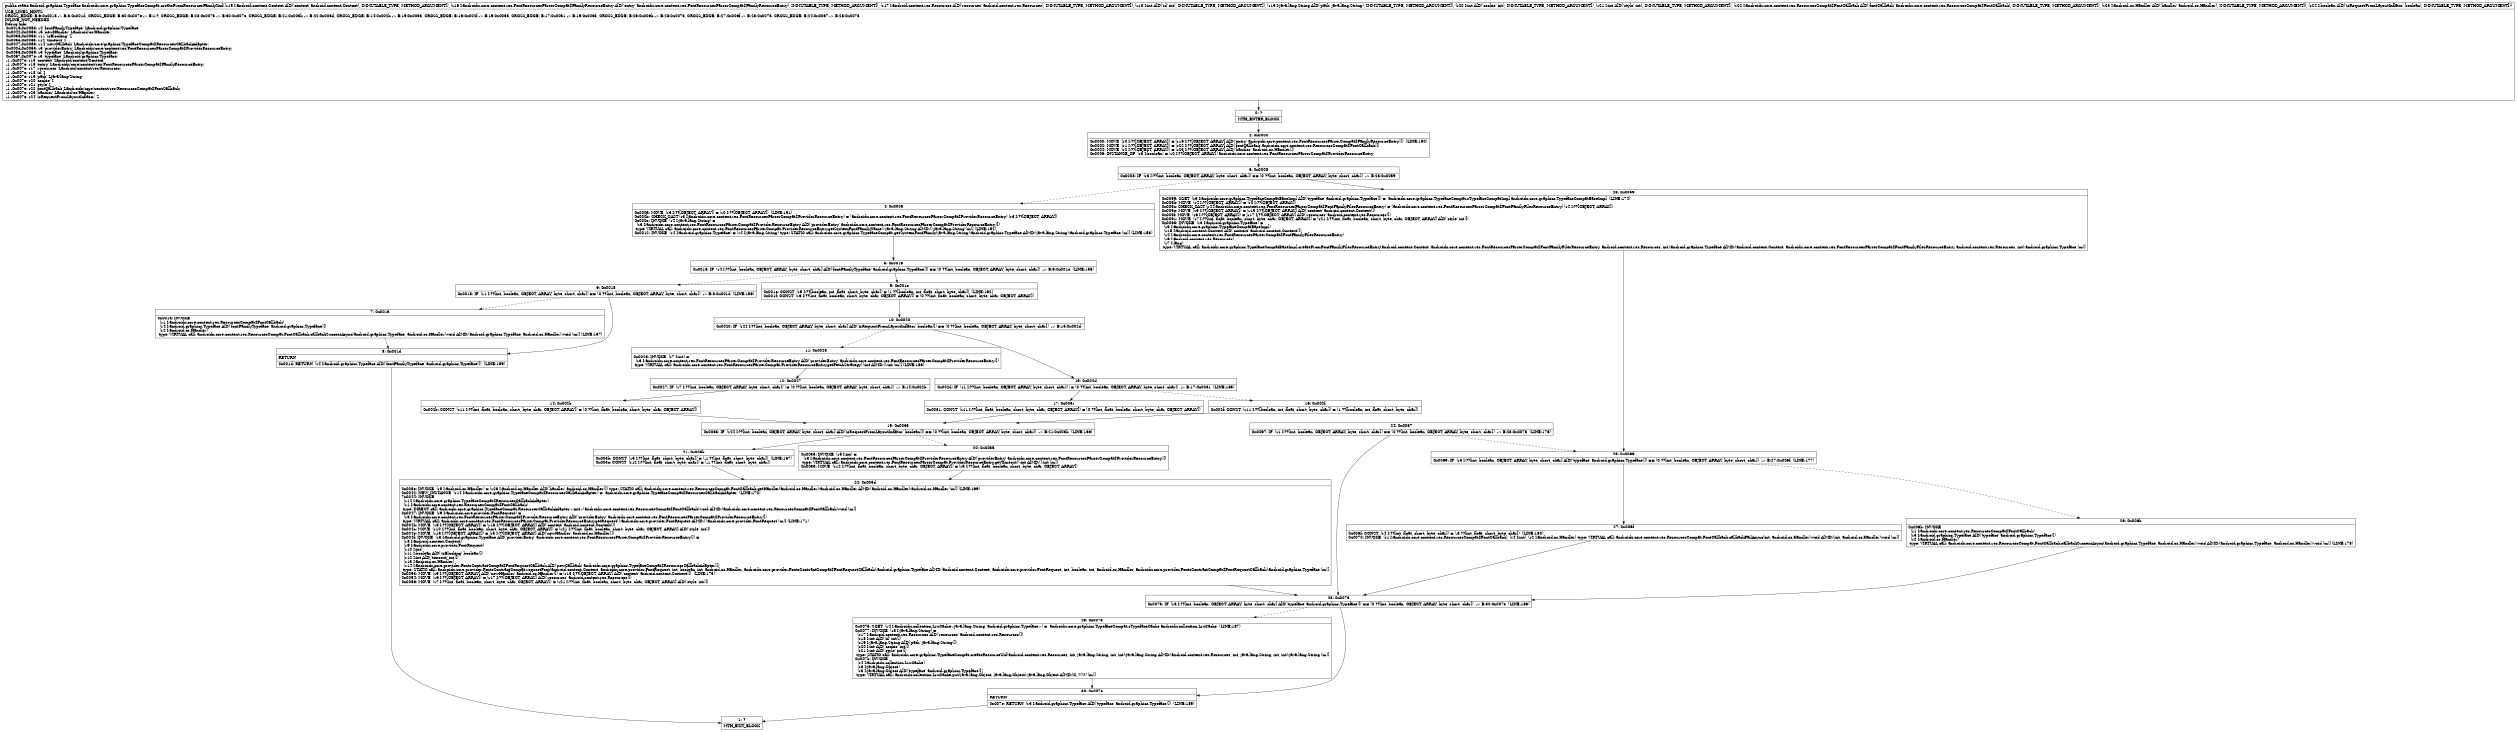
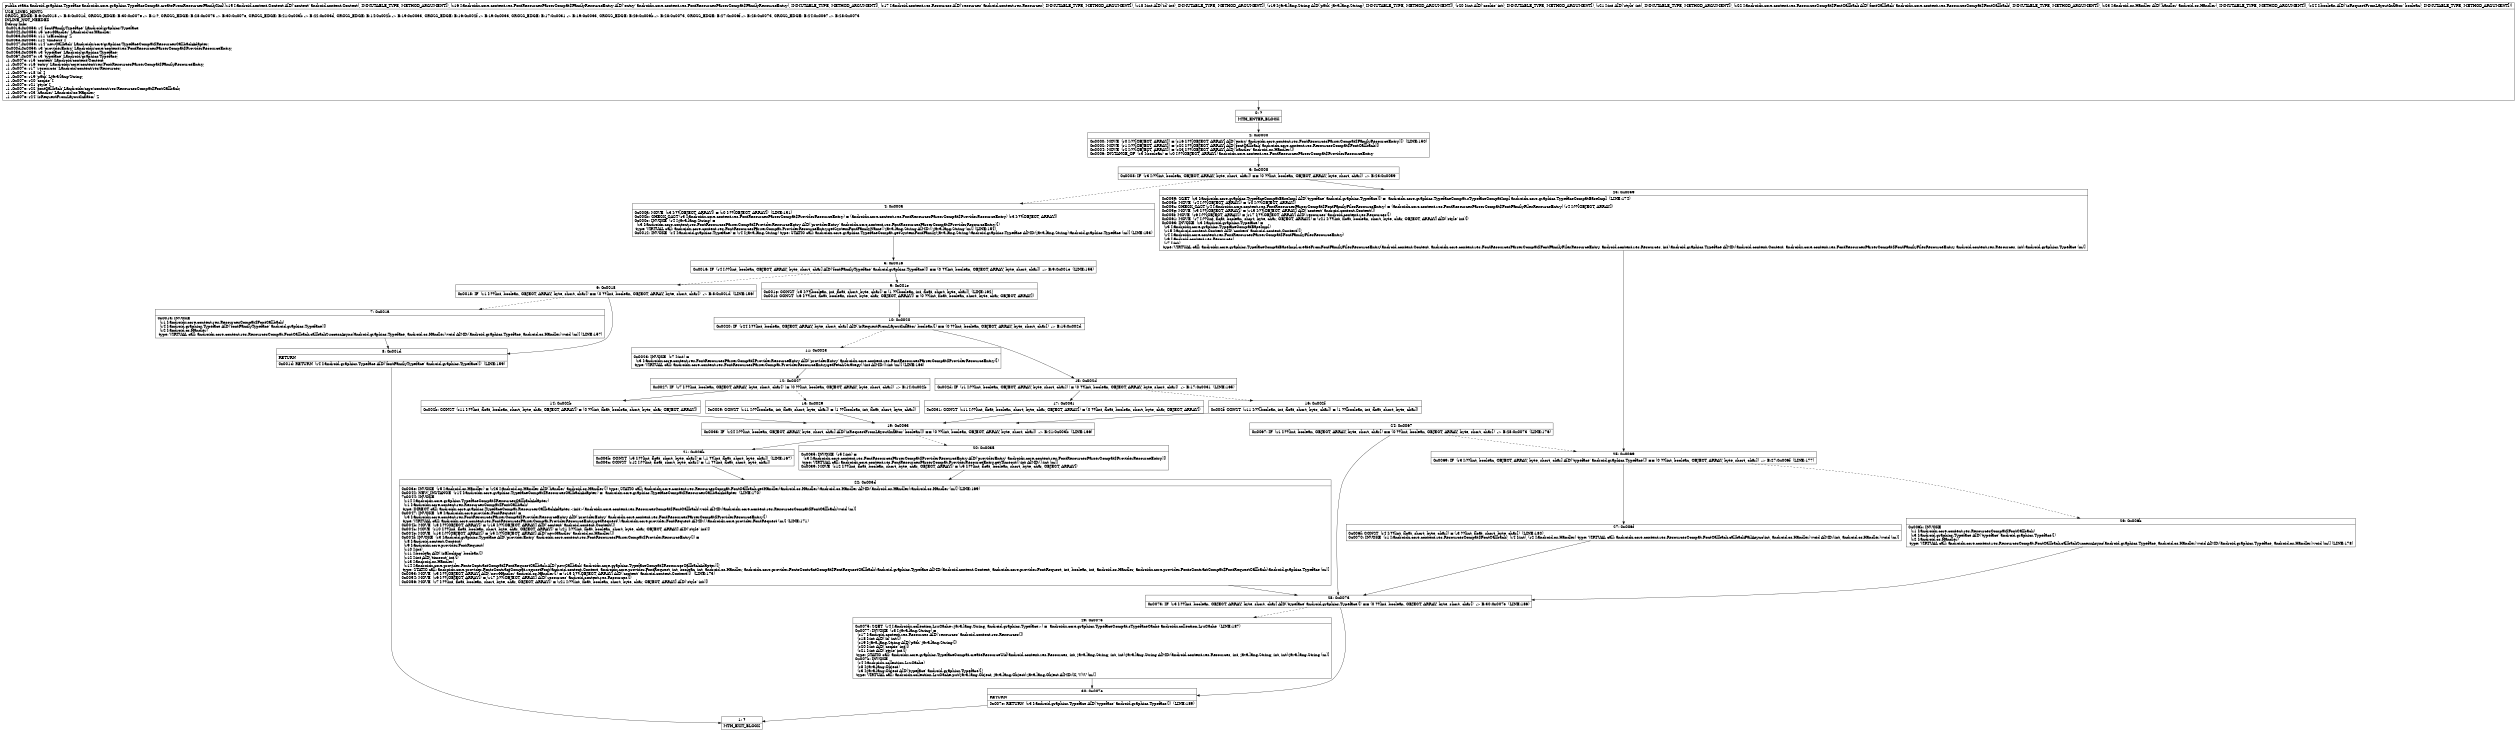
(1173, 243) -> (1171, 243)
none -> (812, 407)
